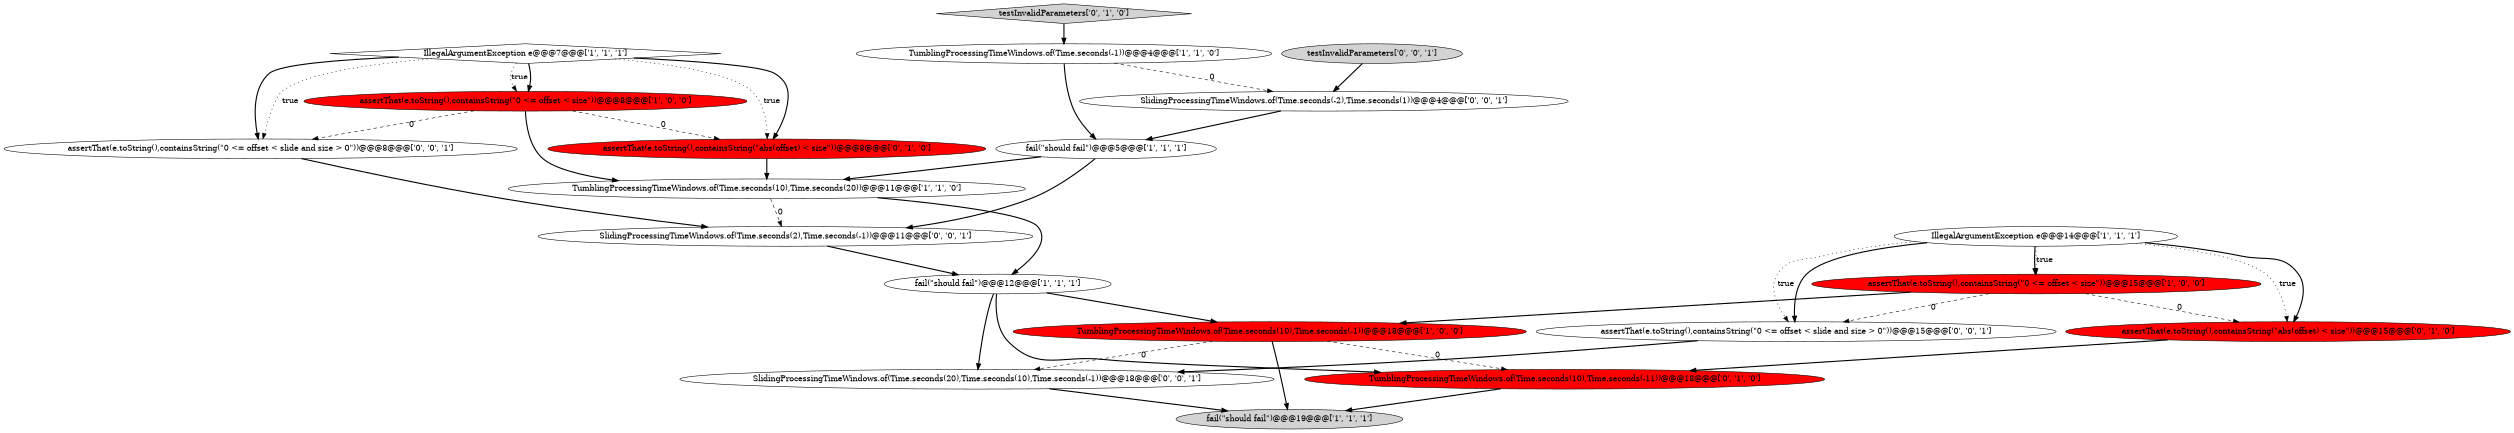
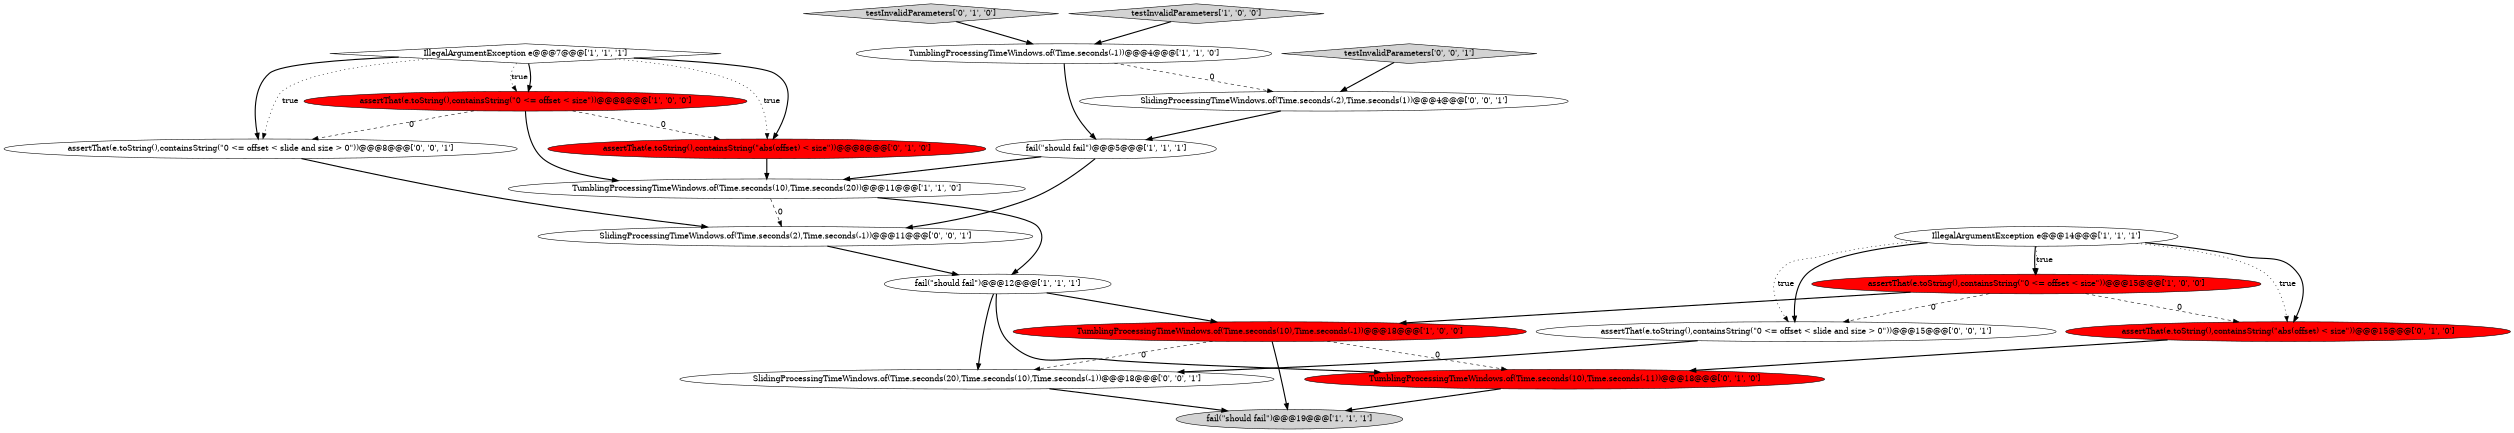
none -> (1196, 14)
(1372, 54) -> (1409, 54)
